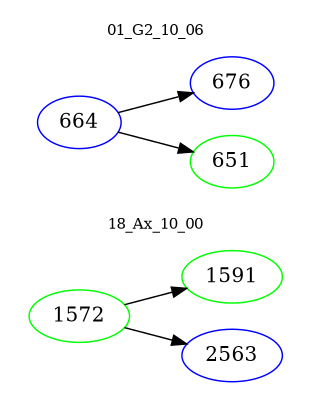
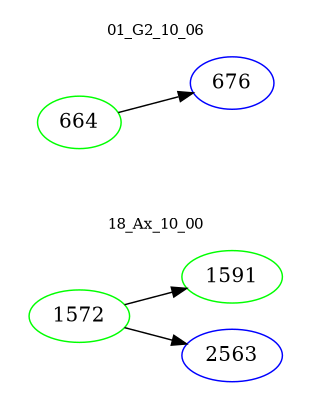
(79, 122) -> (79, 122)
(232, 162) -> none
